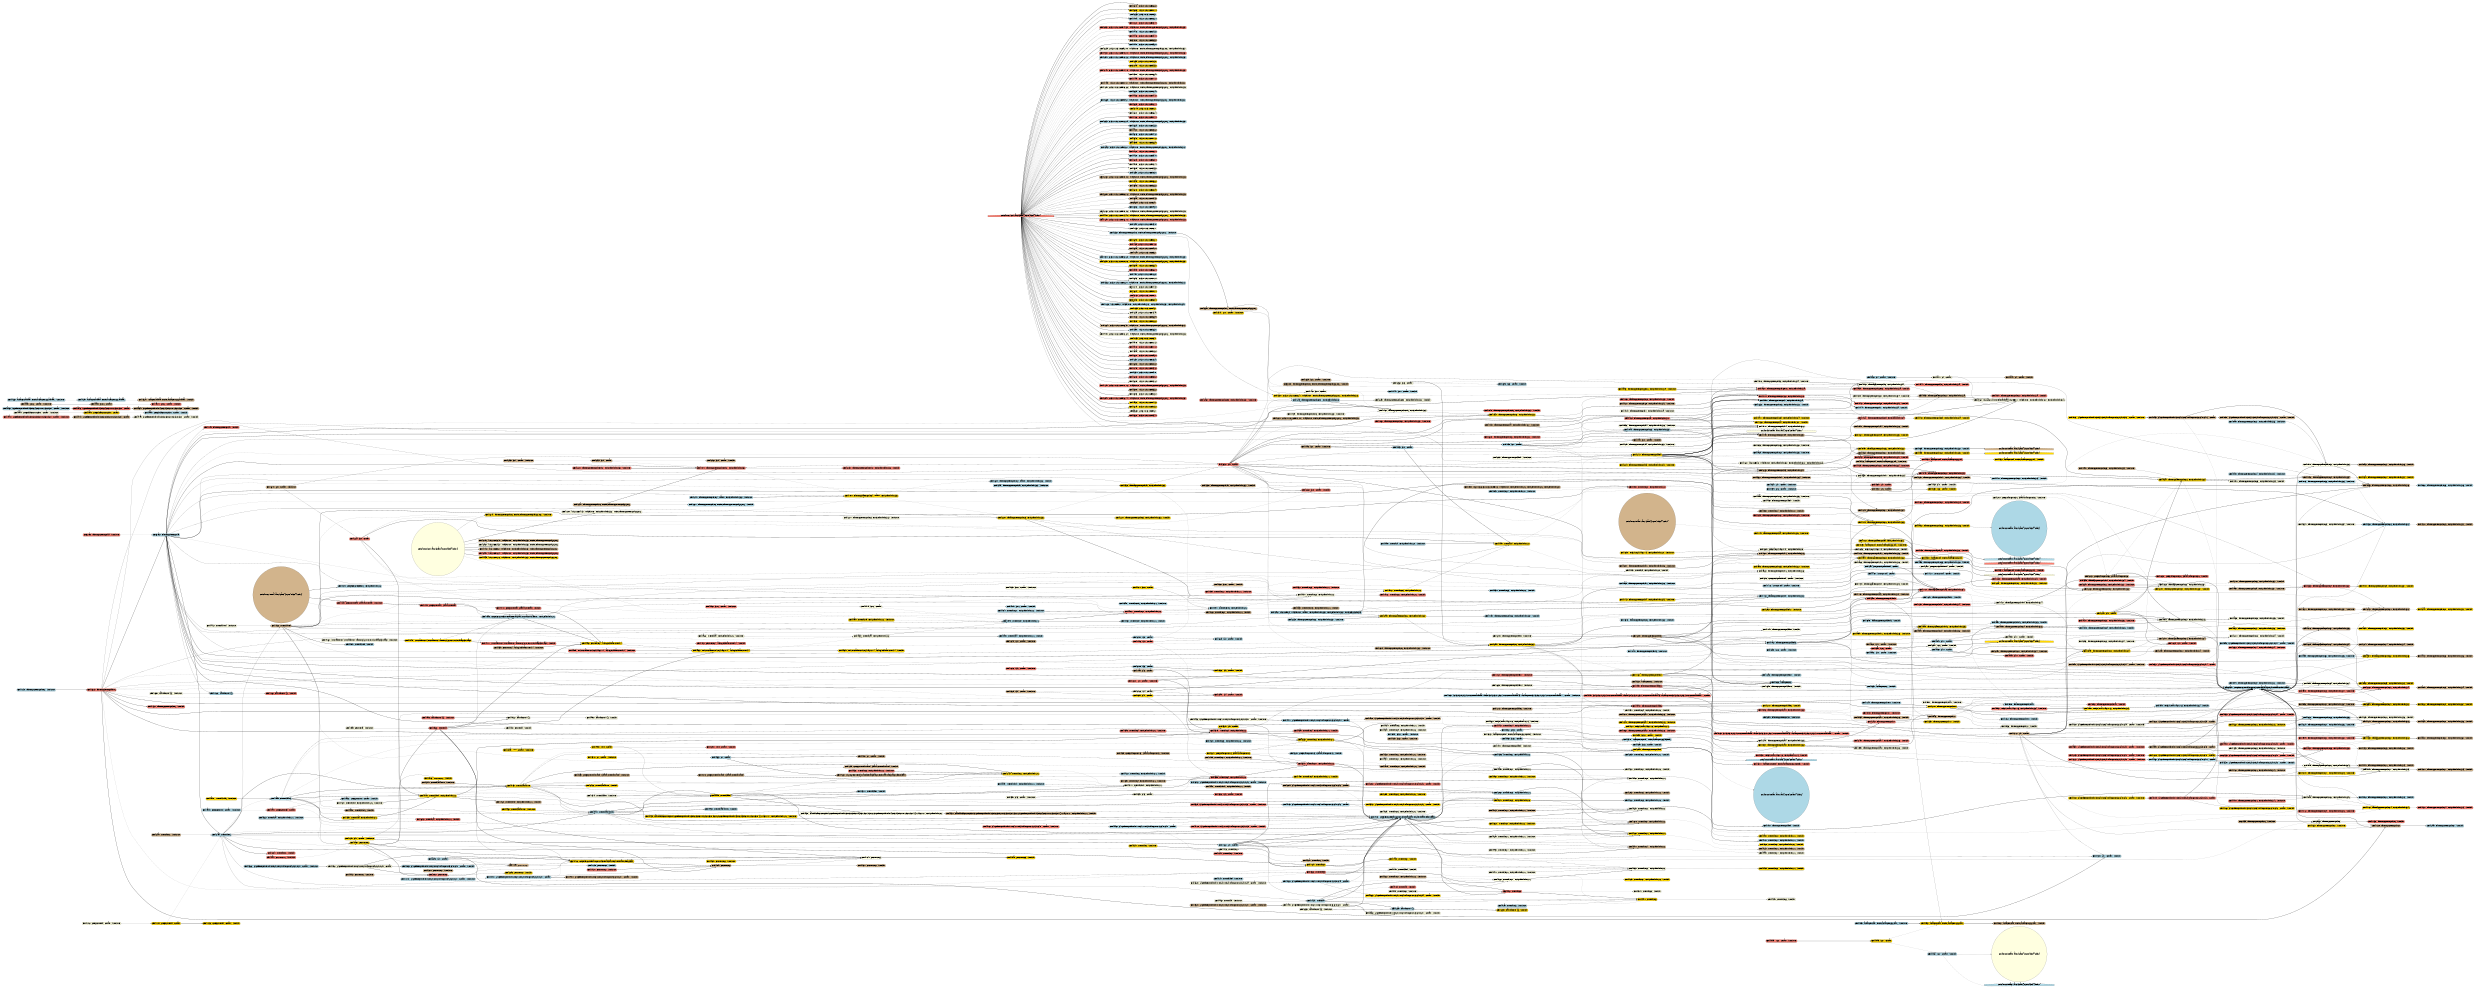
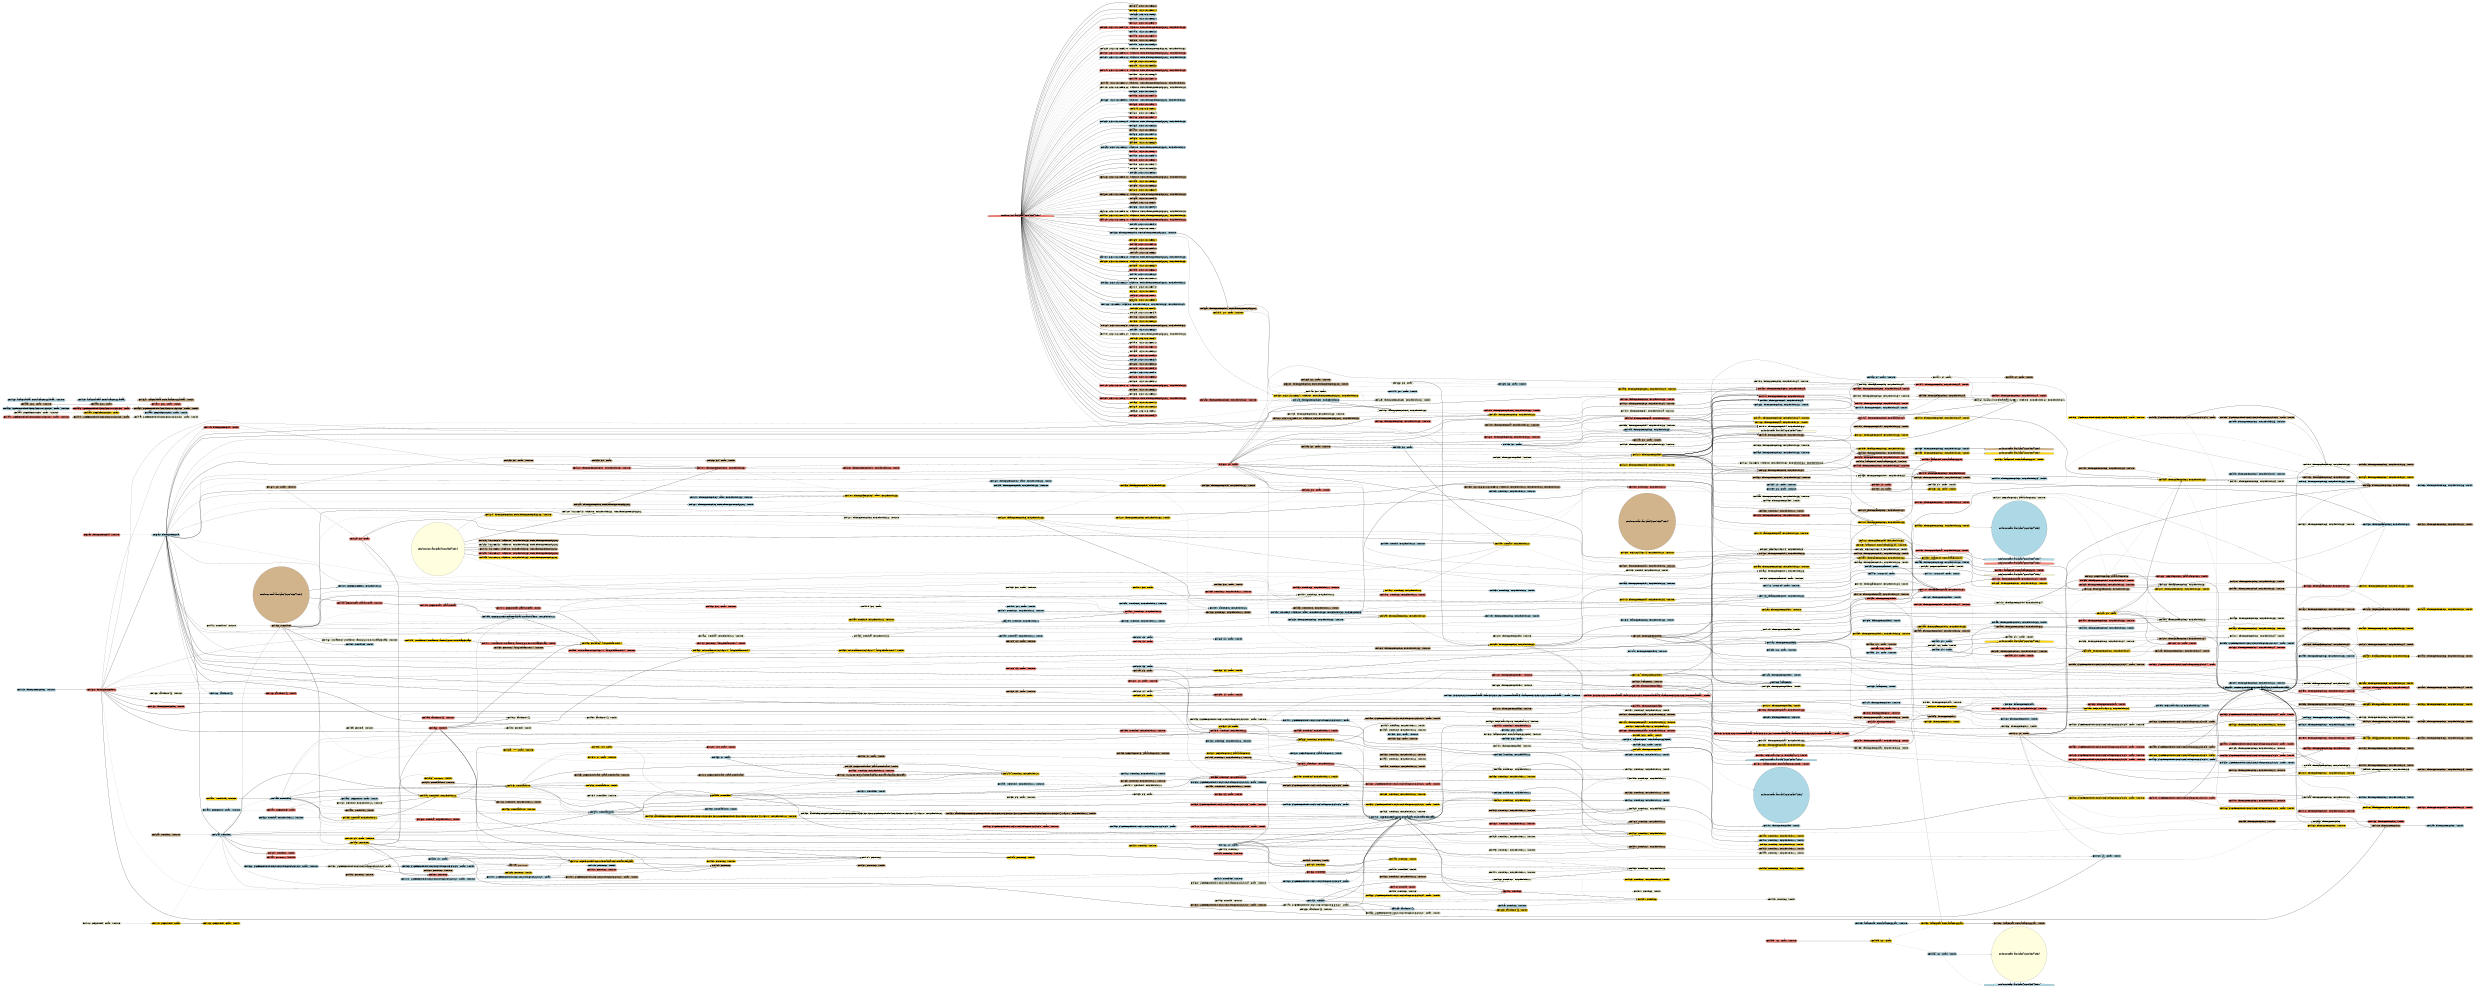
(1512, 824) -> (1512, 824)
